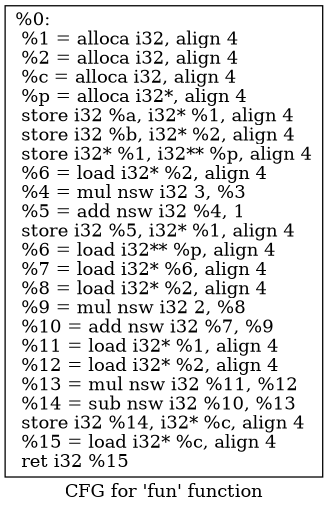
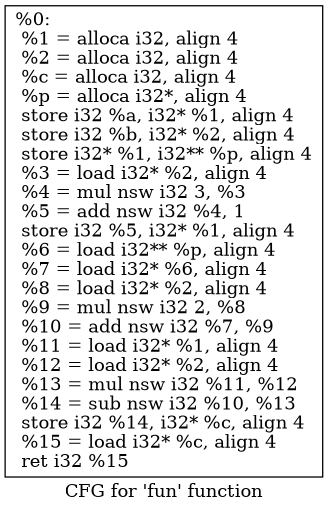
(142, 174) -> (142, 174)
